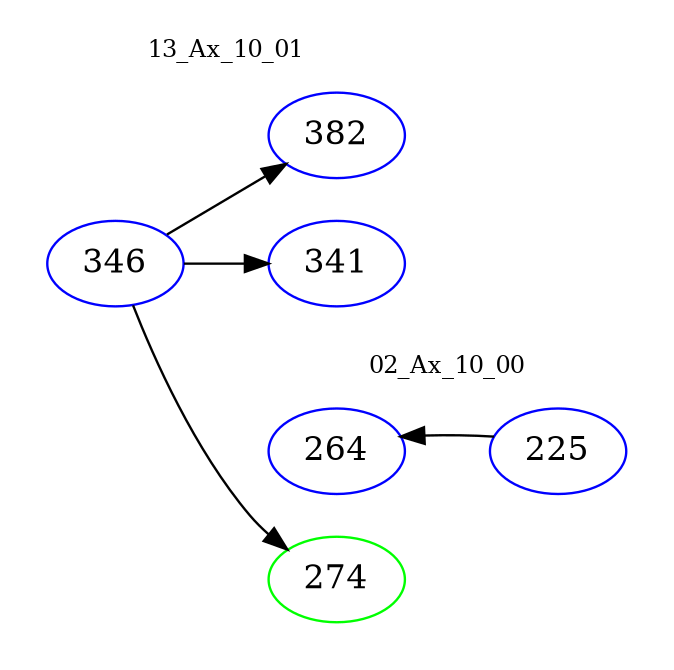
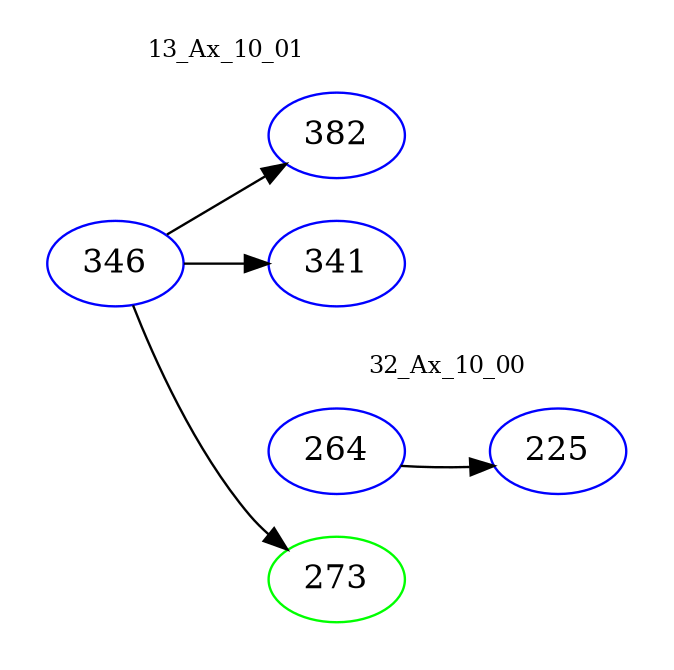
(447, 367) -> (447, 367)
(460, 435) -> (435, 467)
(337, 580) -> (337, 580)
